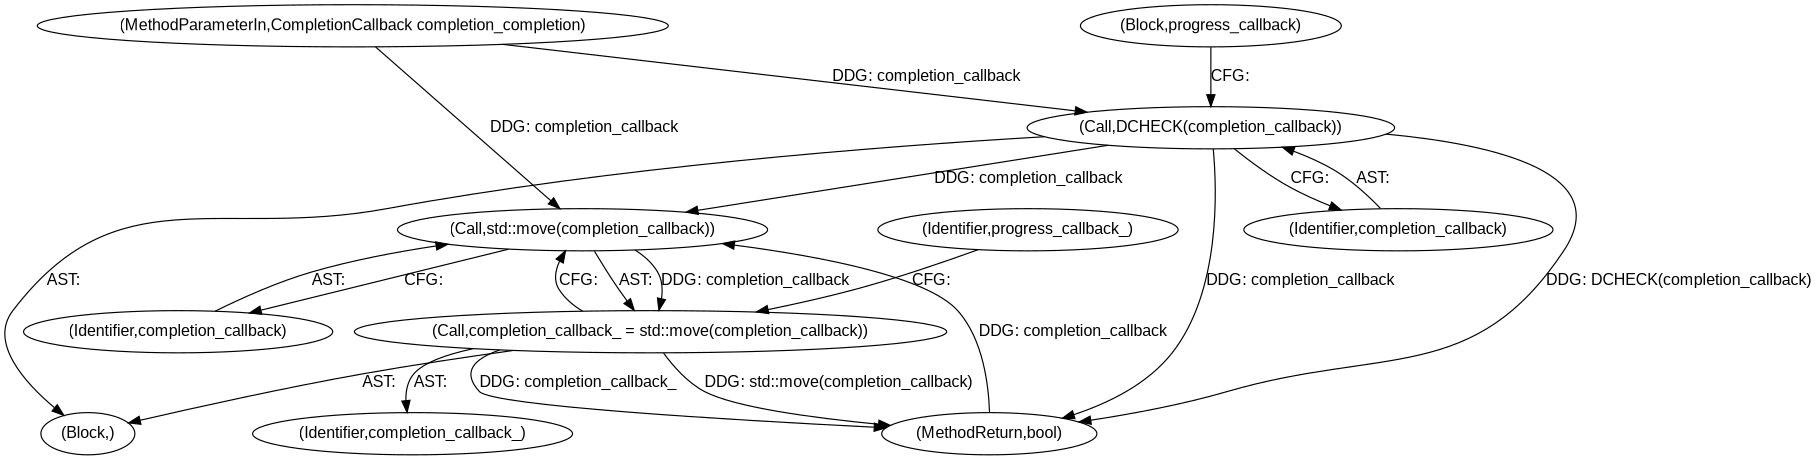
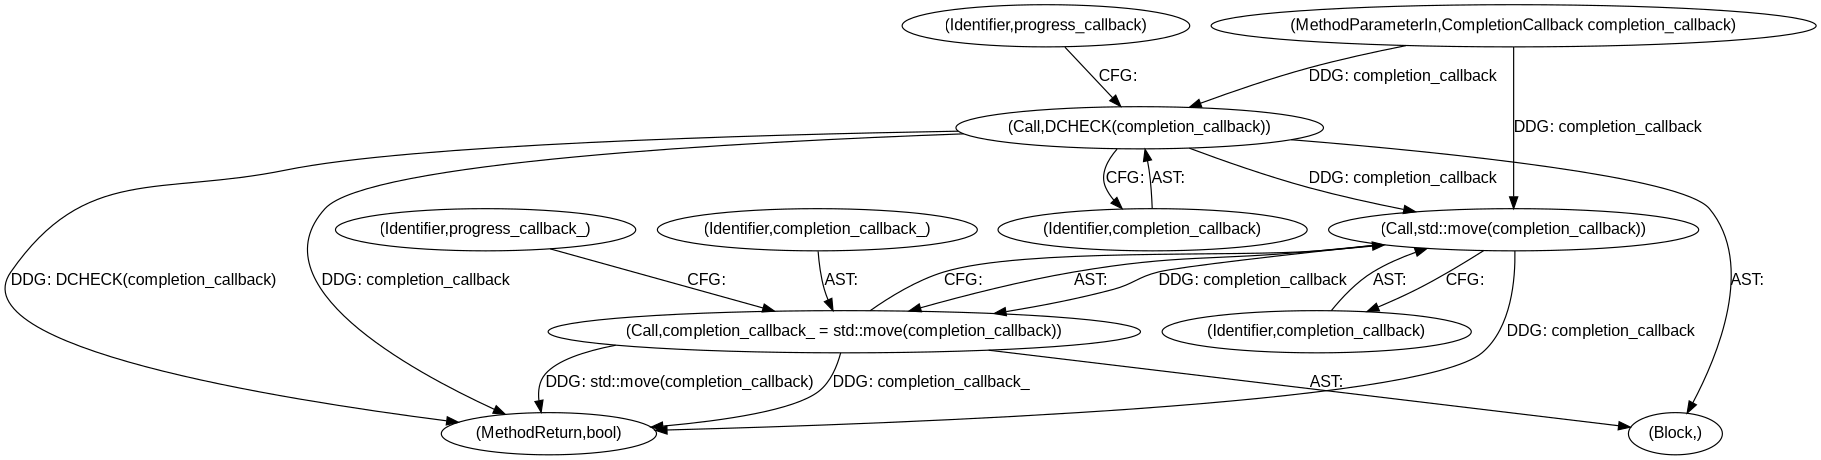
(353, 26) -> (1514, 26)
(1211, 26) -> (1046, 26)
(911, 283) -> (1133, 409)
(415, 373) -> (821, 276)
